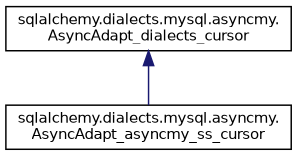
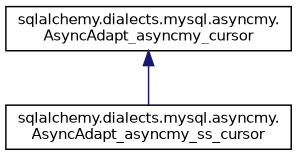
(149, 29) -> (149, 29)
